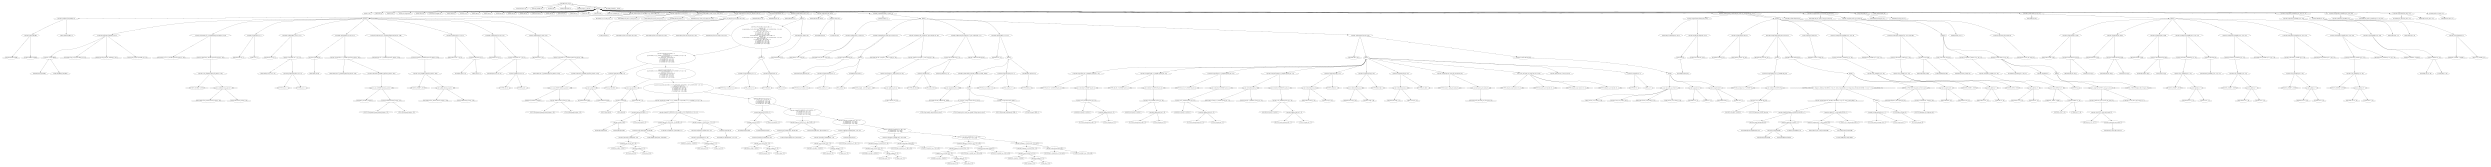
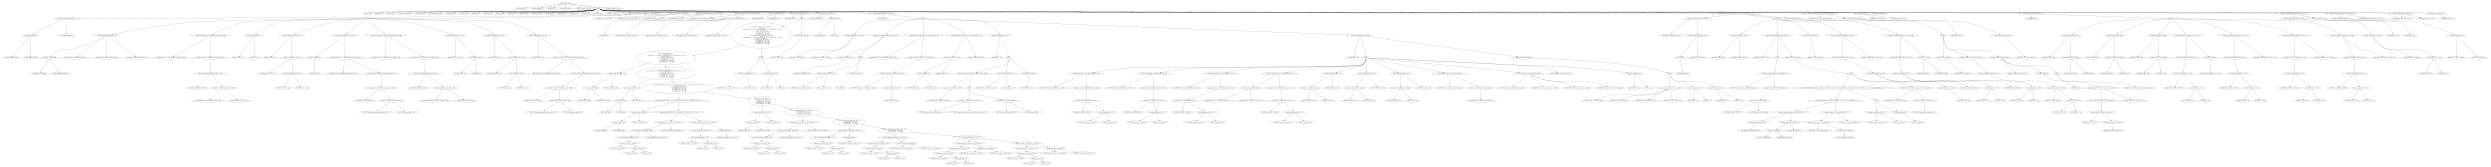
(1947, 101) -> none
